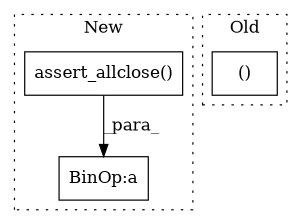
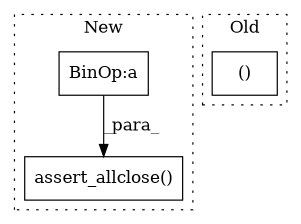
(104, 120) -> (104, 120)
